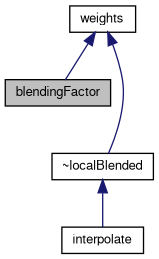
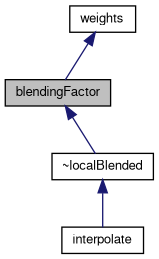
(123, 99) -> (84, 135)
